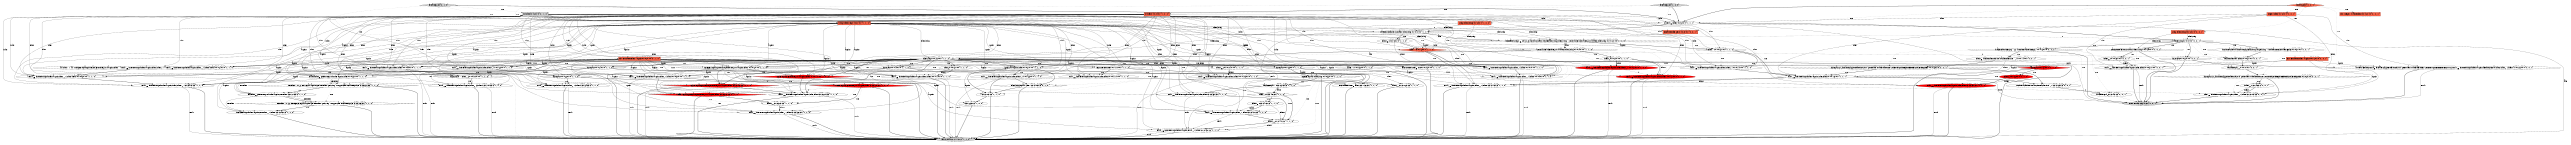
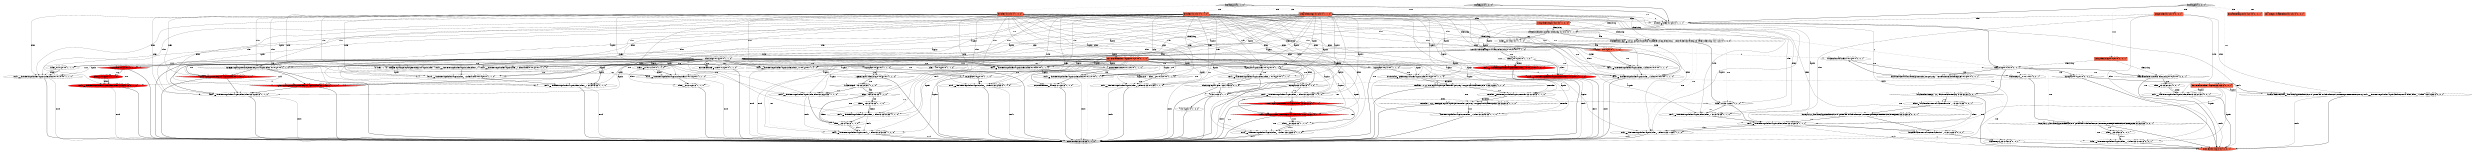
(2306, 5) -> (2197, 5)
(535, 14) -> (1196, 14)
(1337, 18) -> (1469, 100)
(1266, 27) -> (1497, 15)
(2208, 54) -> (1919, 67)
(1156, 63) -> (927, 63)
(968, 74) -> (1196, 65)
(2566, 81) -> (1884, 81)
(2127, 99) -> (2111, 145)
(2143, 104) -> (2217, 149)
